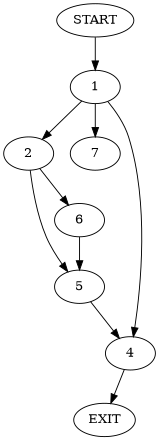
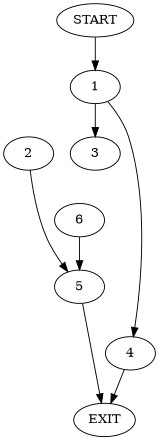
(65, 117) -> none
(95, 154) -> (95, 154)
(51, 183) -> none
(102, 316) -> (91, 349)
